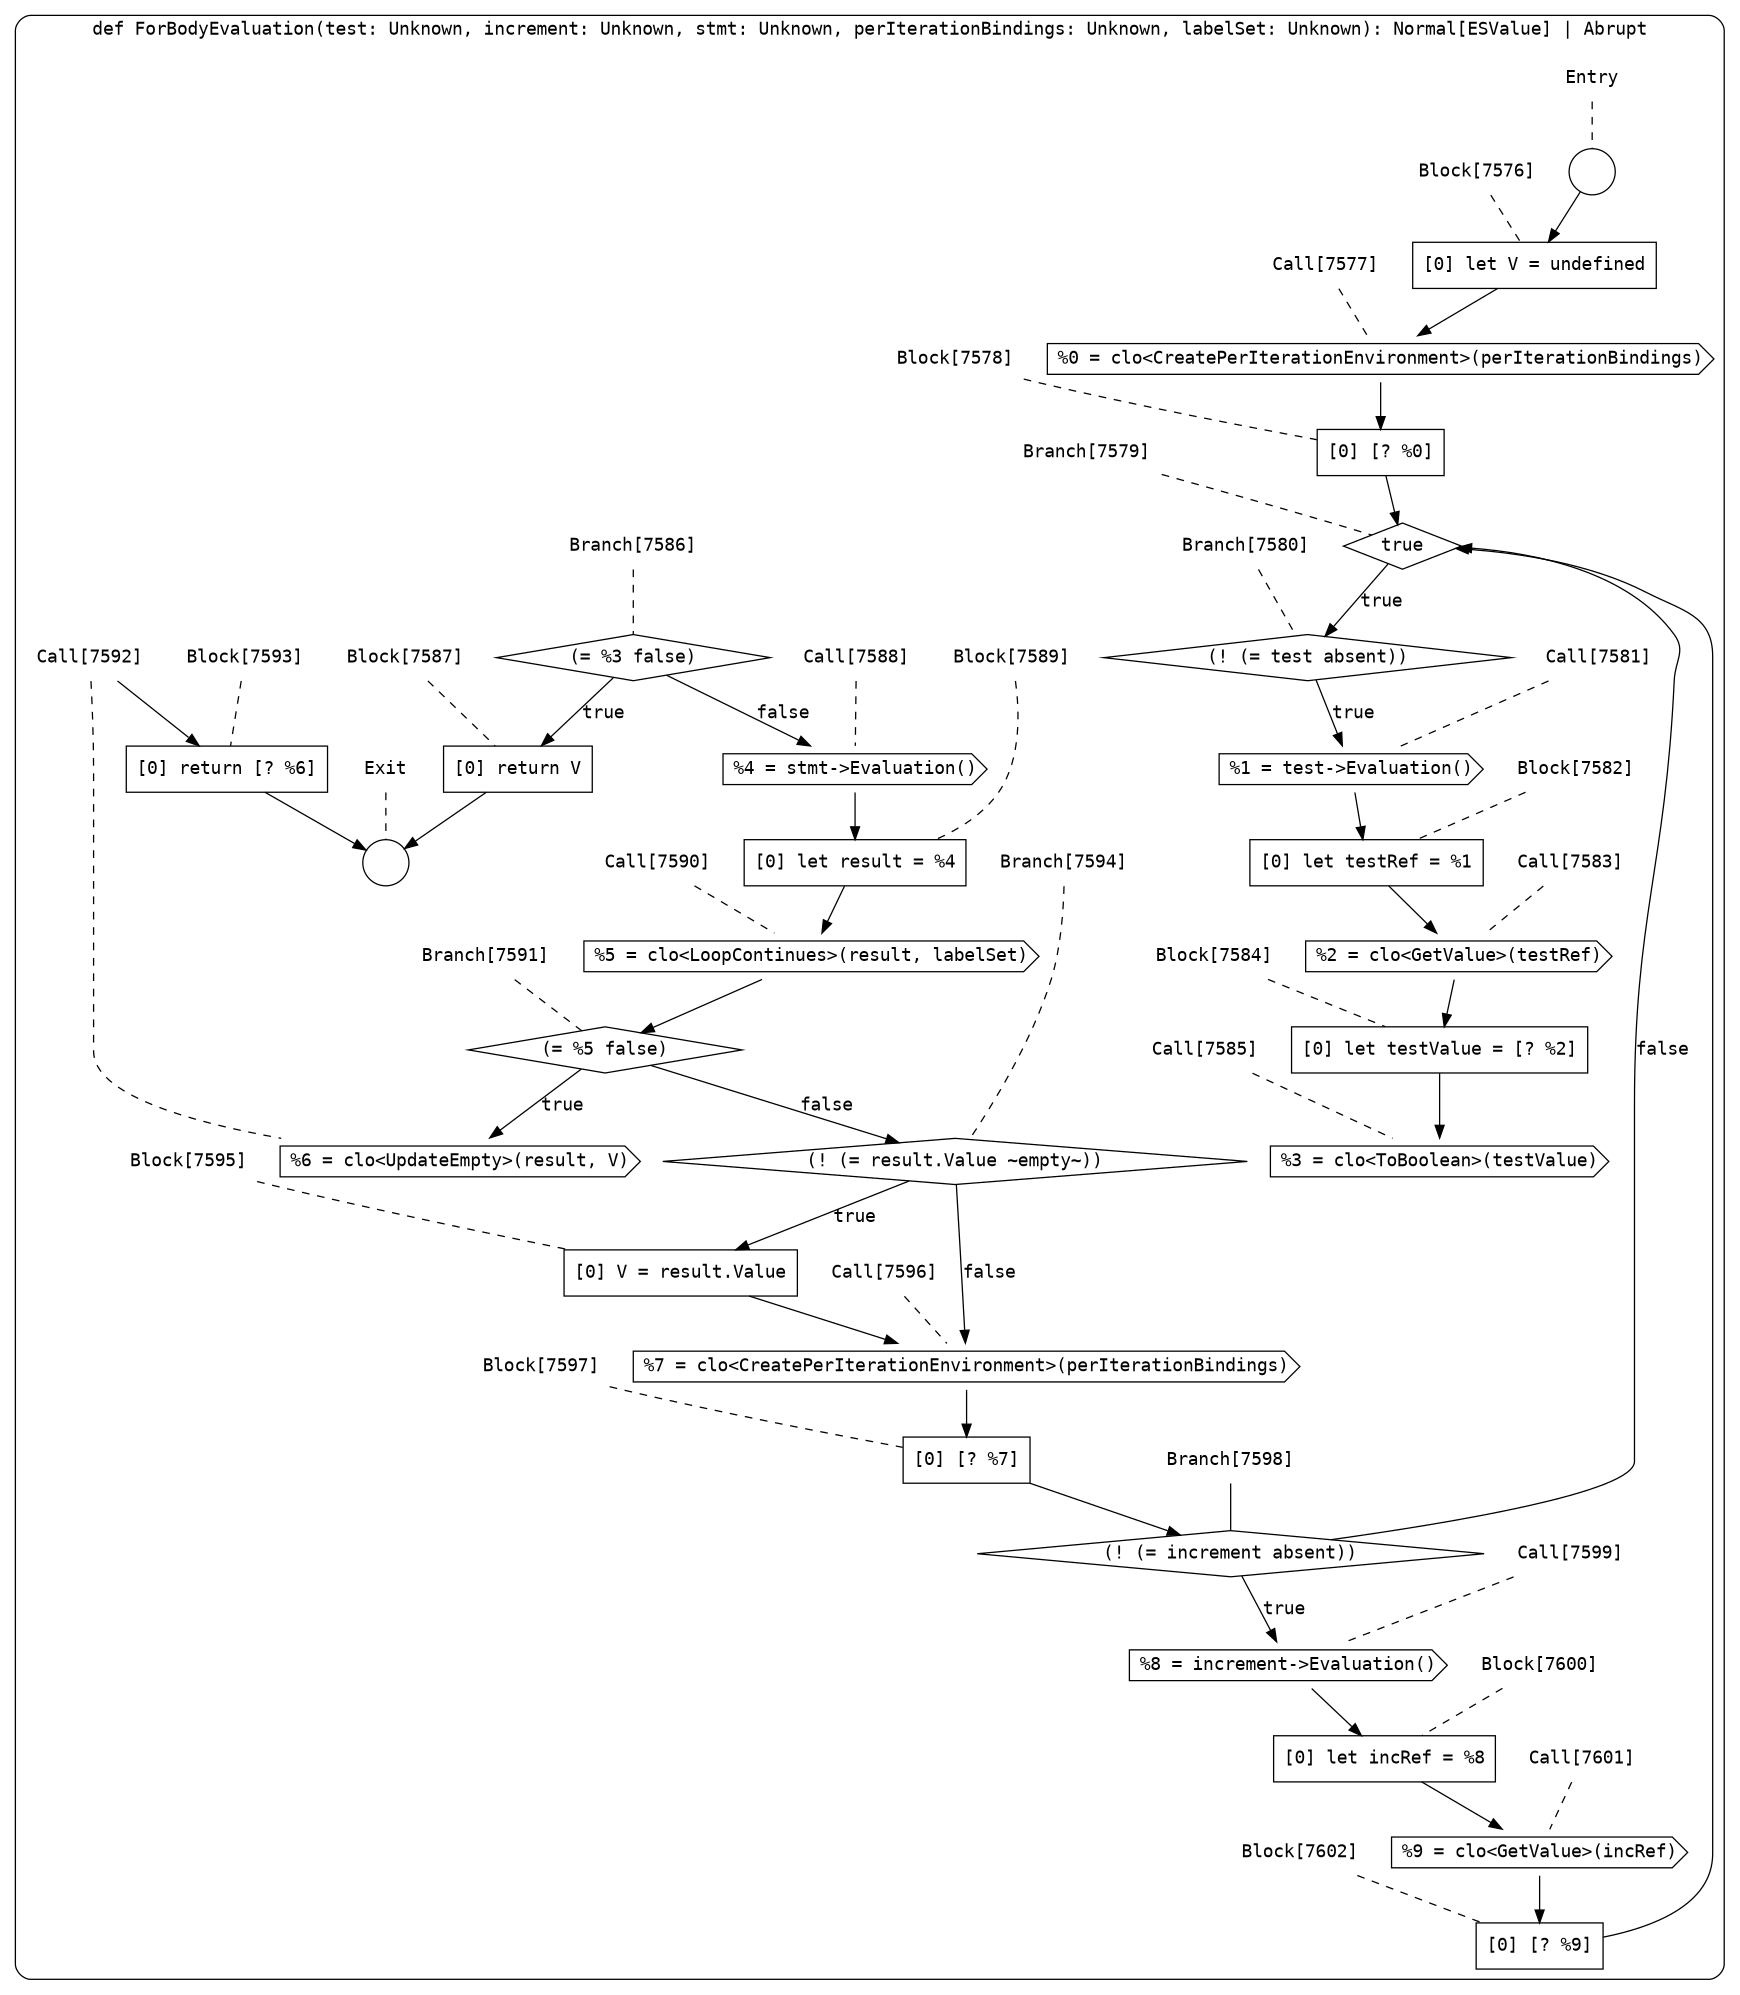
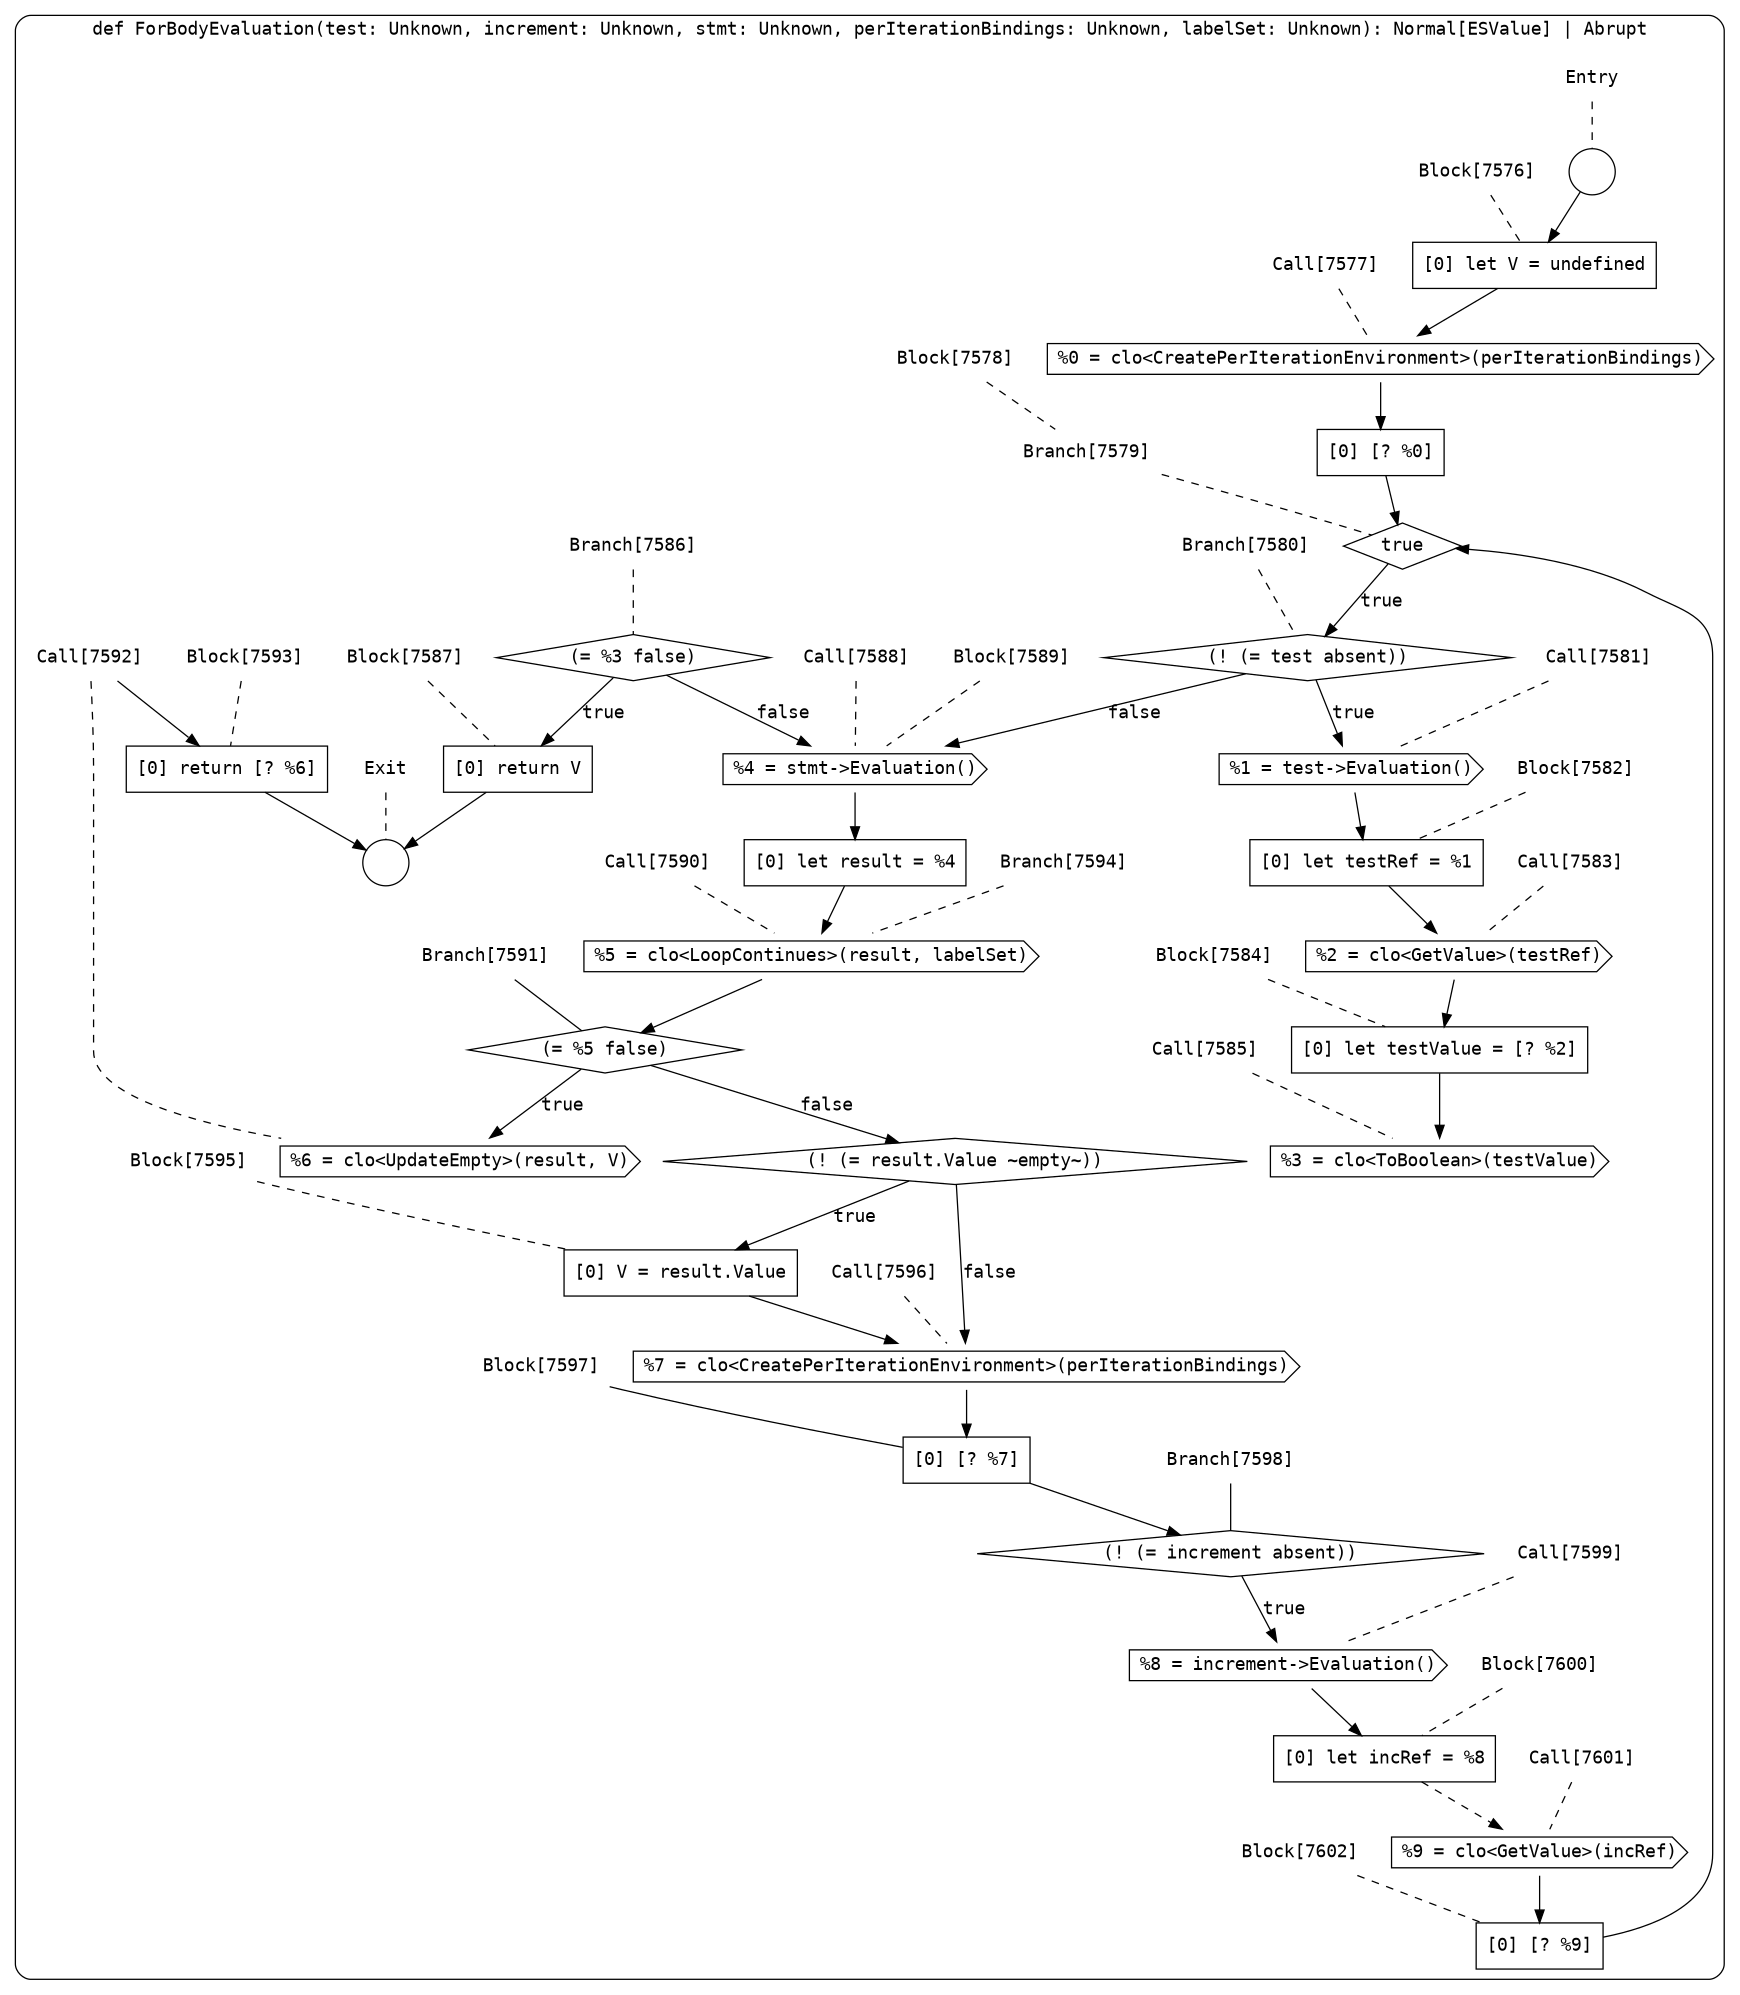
(1170, 411) -> (1021, 406)
none -> (1102, 708)
(1007, 777) -> (933, 713)
(548, 1005) -> (548, 1005)
(1036, 1019) -> (938, 909)
(1635, 1092) -> none
(756, 1419) -> (756, 1419)
(1456, 1802) -> (1456, 1802)
